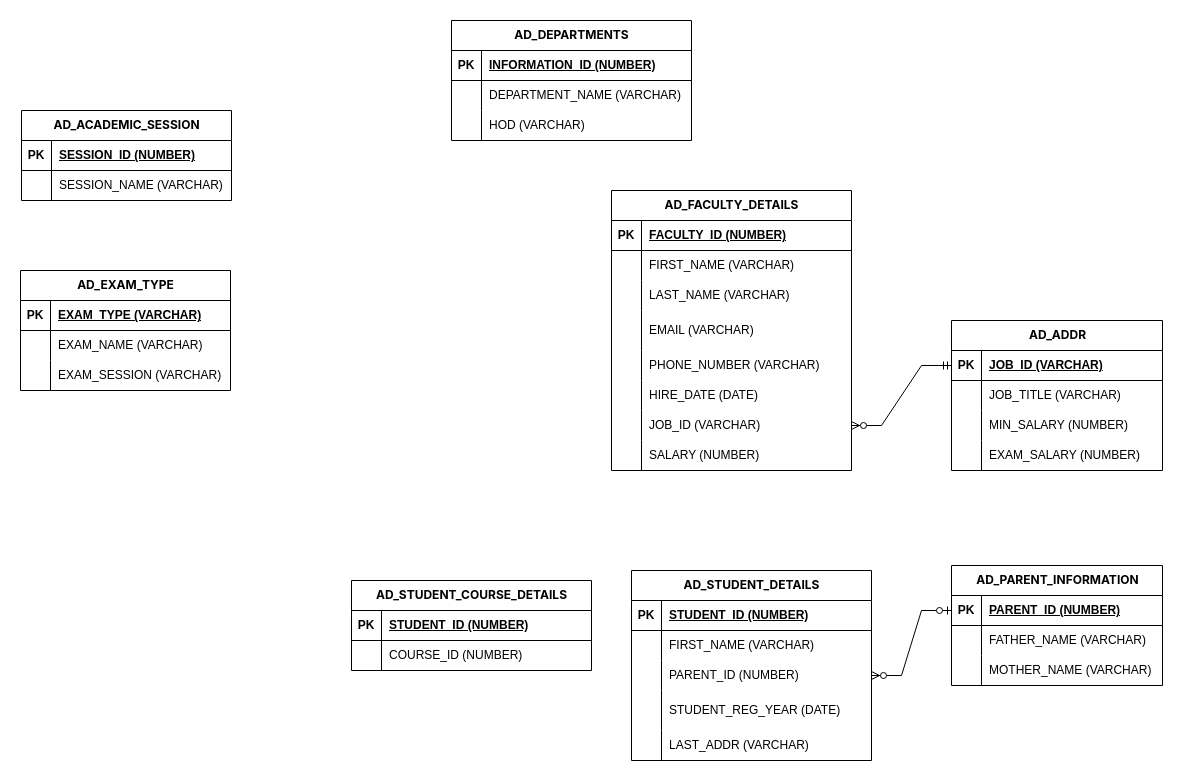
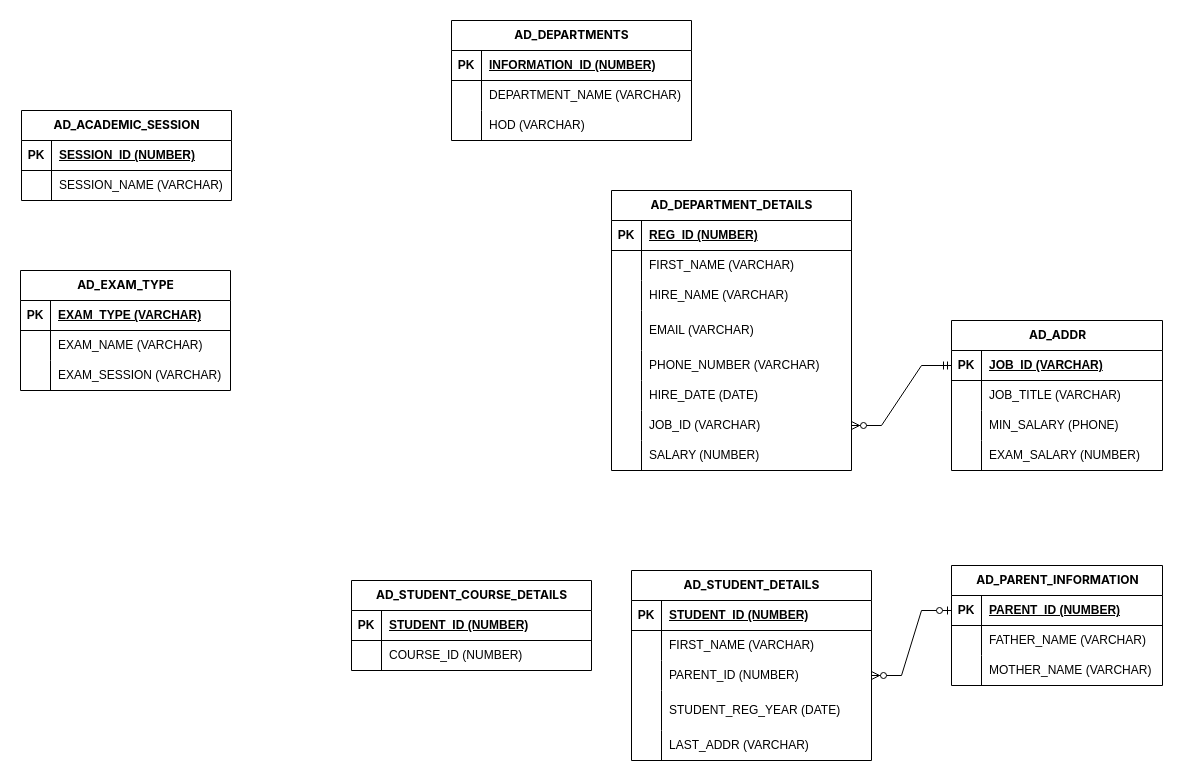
(732, 206) -> (732, 206)
(712, 236) -> (698, 236)
(712, 296) -> (712, 296)
(1052, 426) -> (1048, 426)
